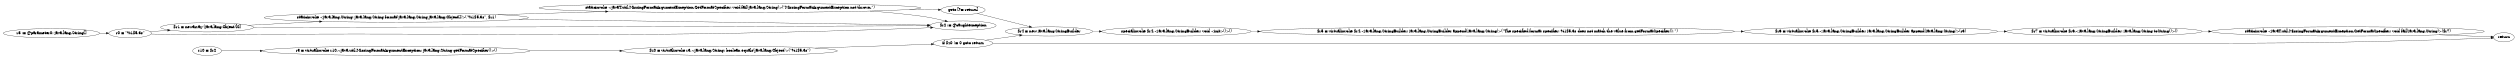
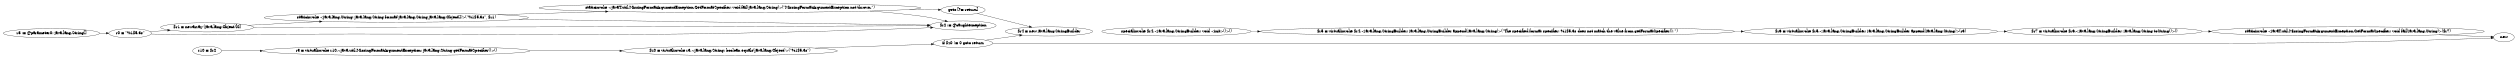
(1096, 31) -> none
(2504, 37) -> (2504, 37)
